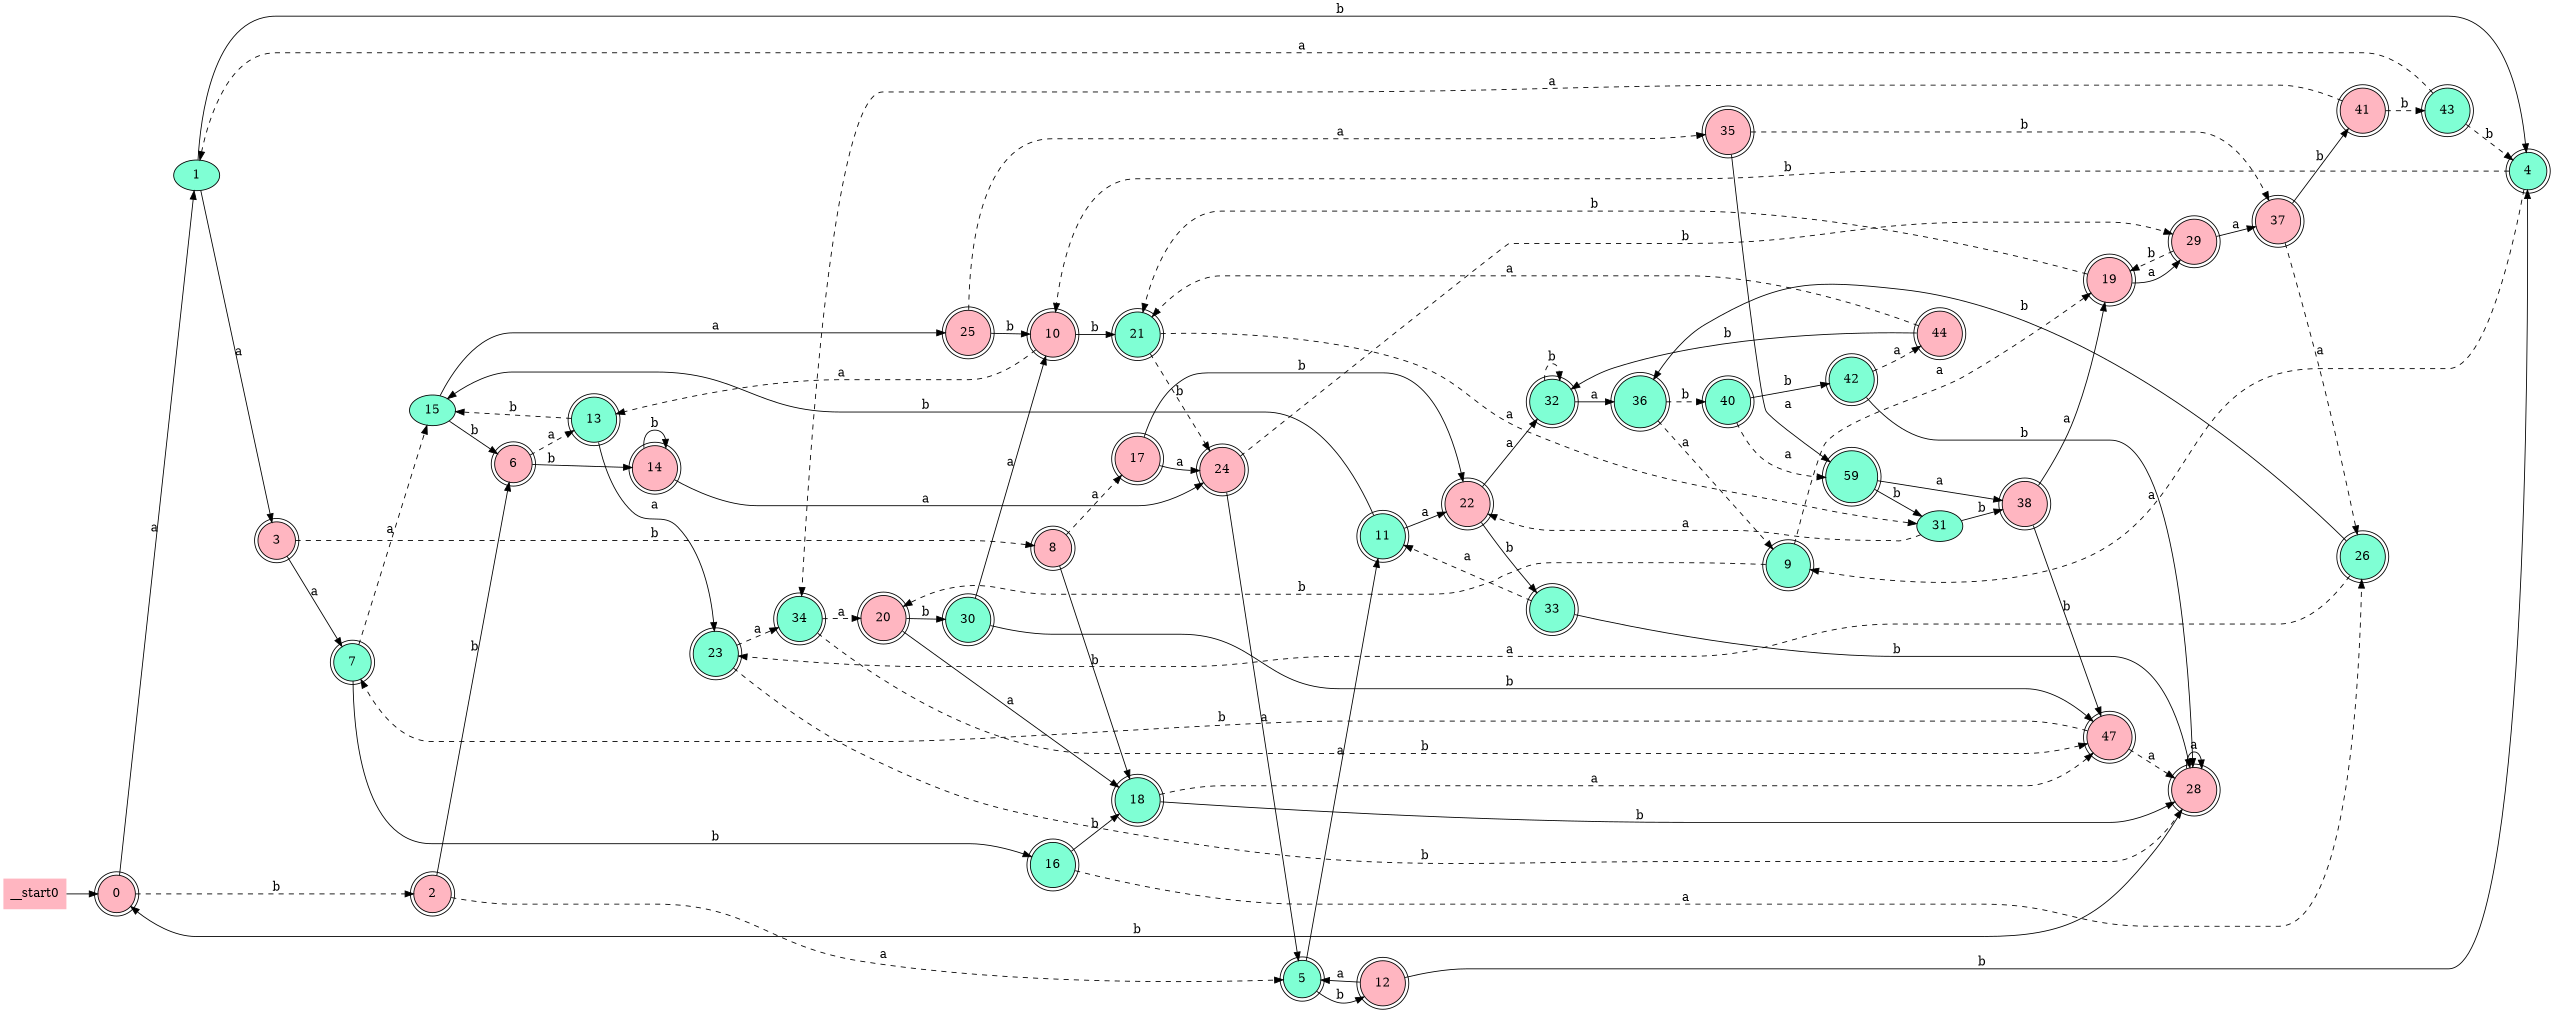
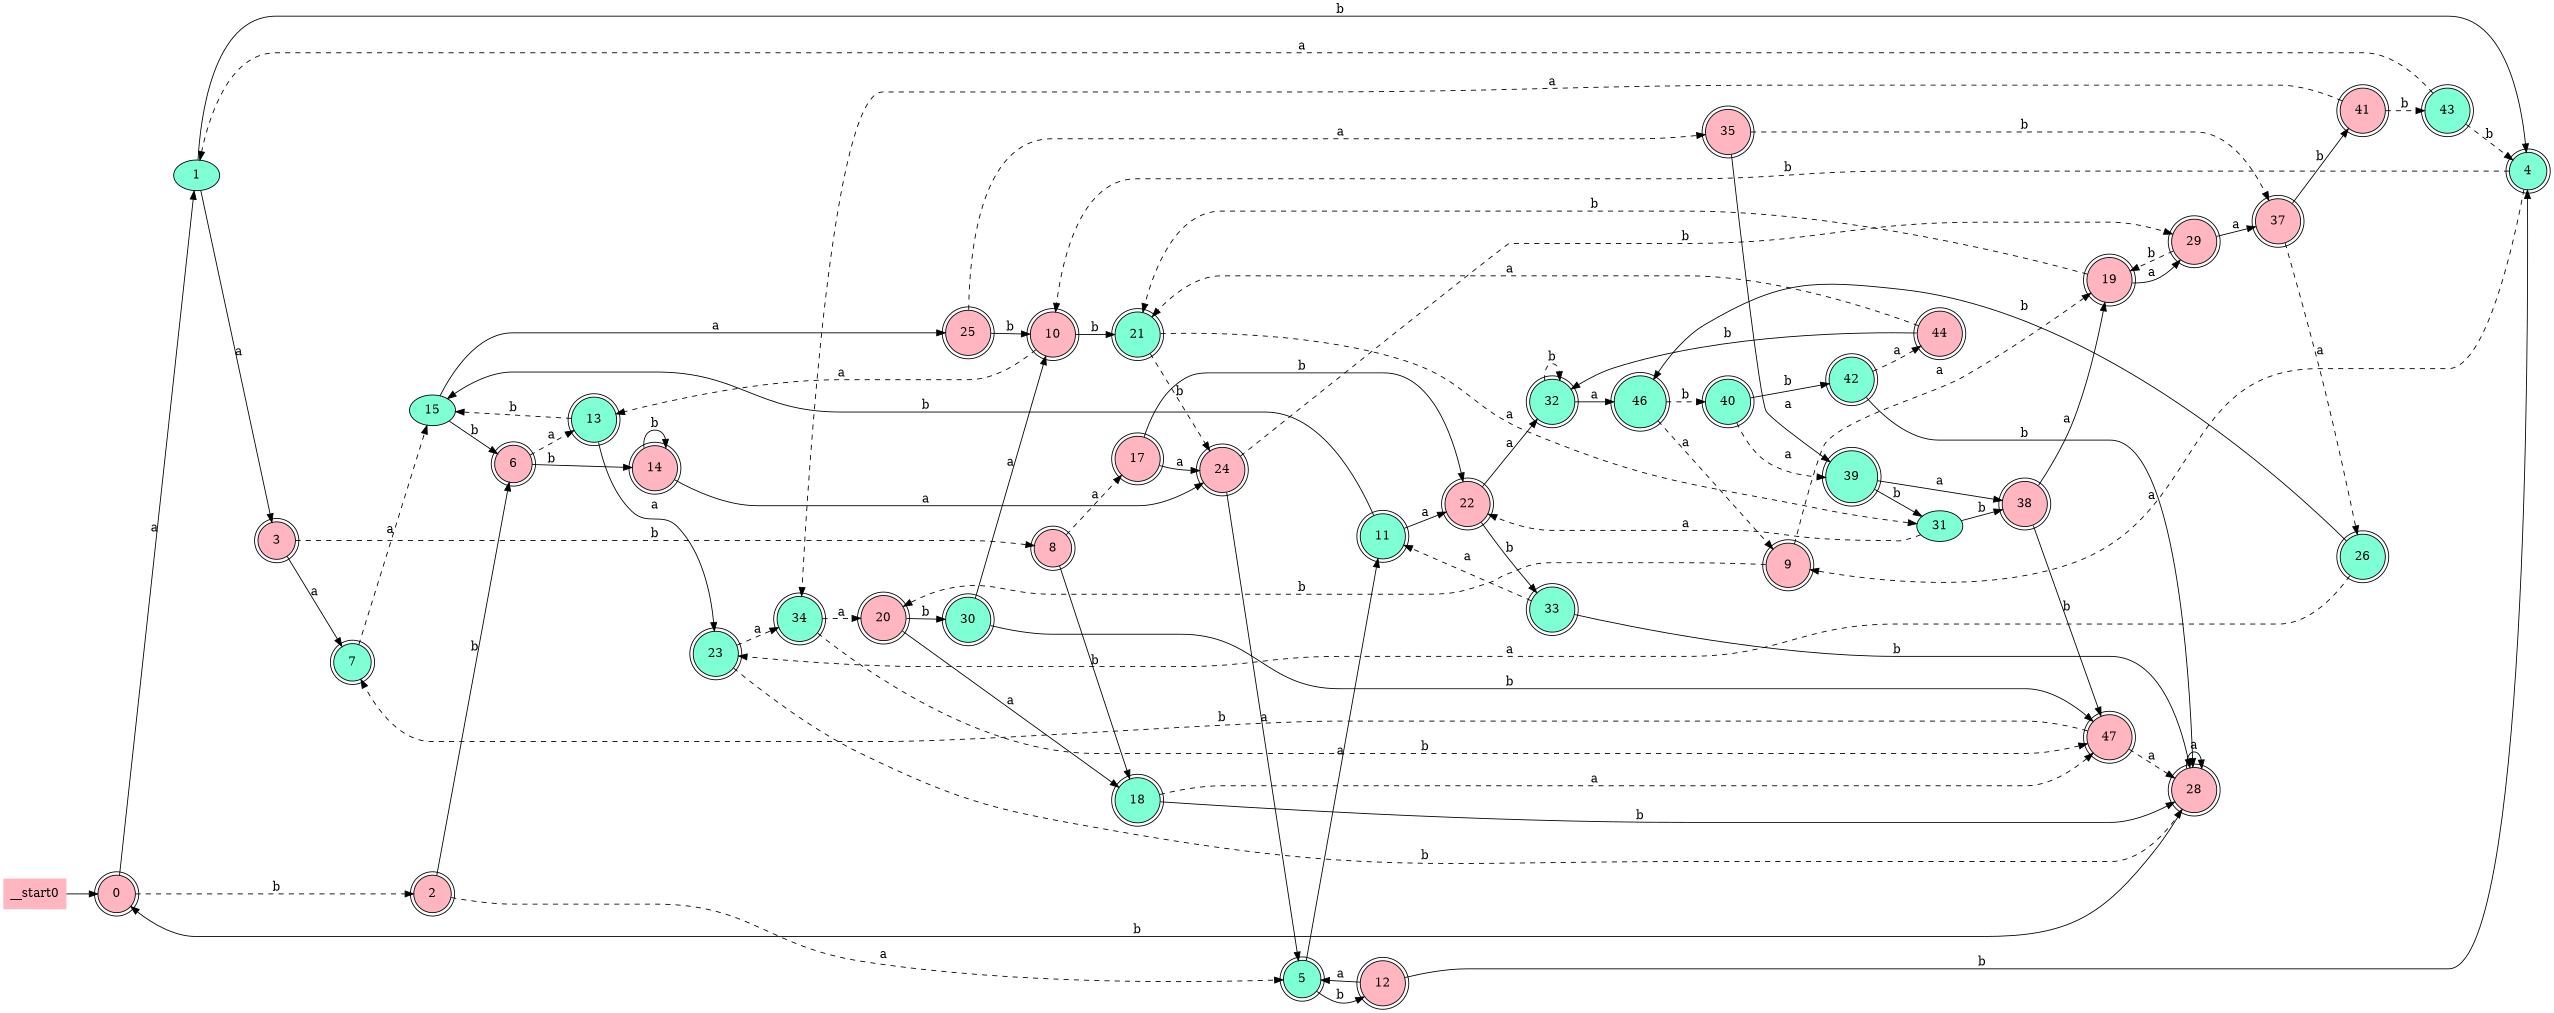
(1640, 402) -> (1640, 402)
(1852, 477) -> (1852, 477)
(1788, 565) -> (1788, 565)
(1053, 865) -> none
